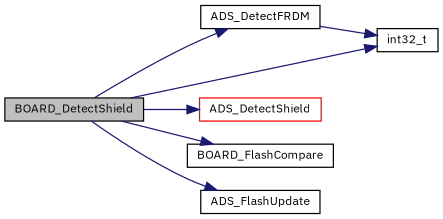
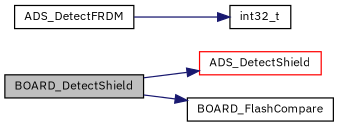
(154, 63) -> none
(248, 73) -> none
(260, 202) -> none
